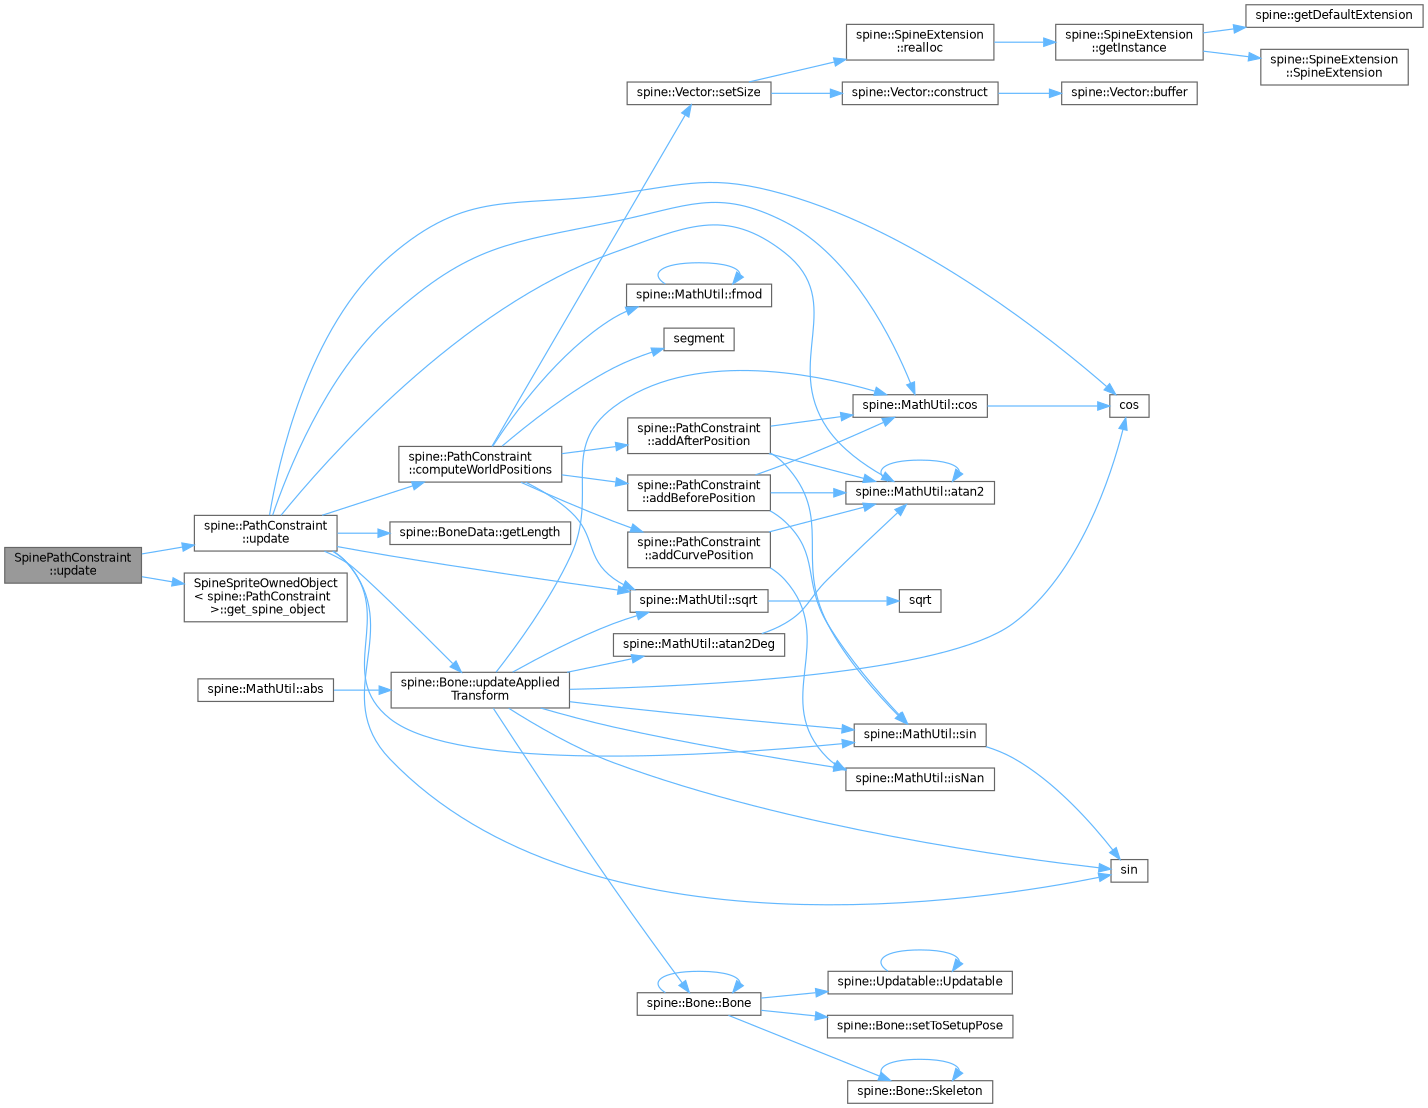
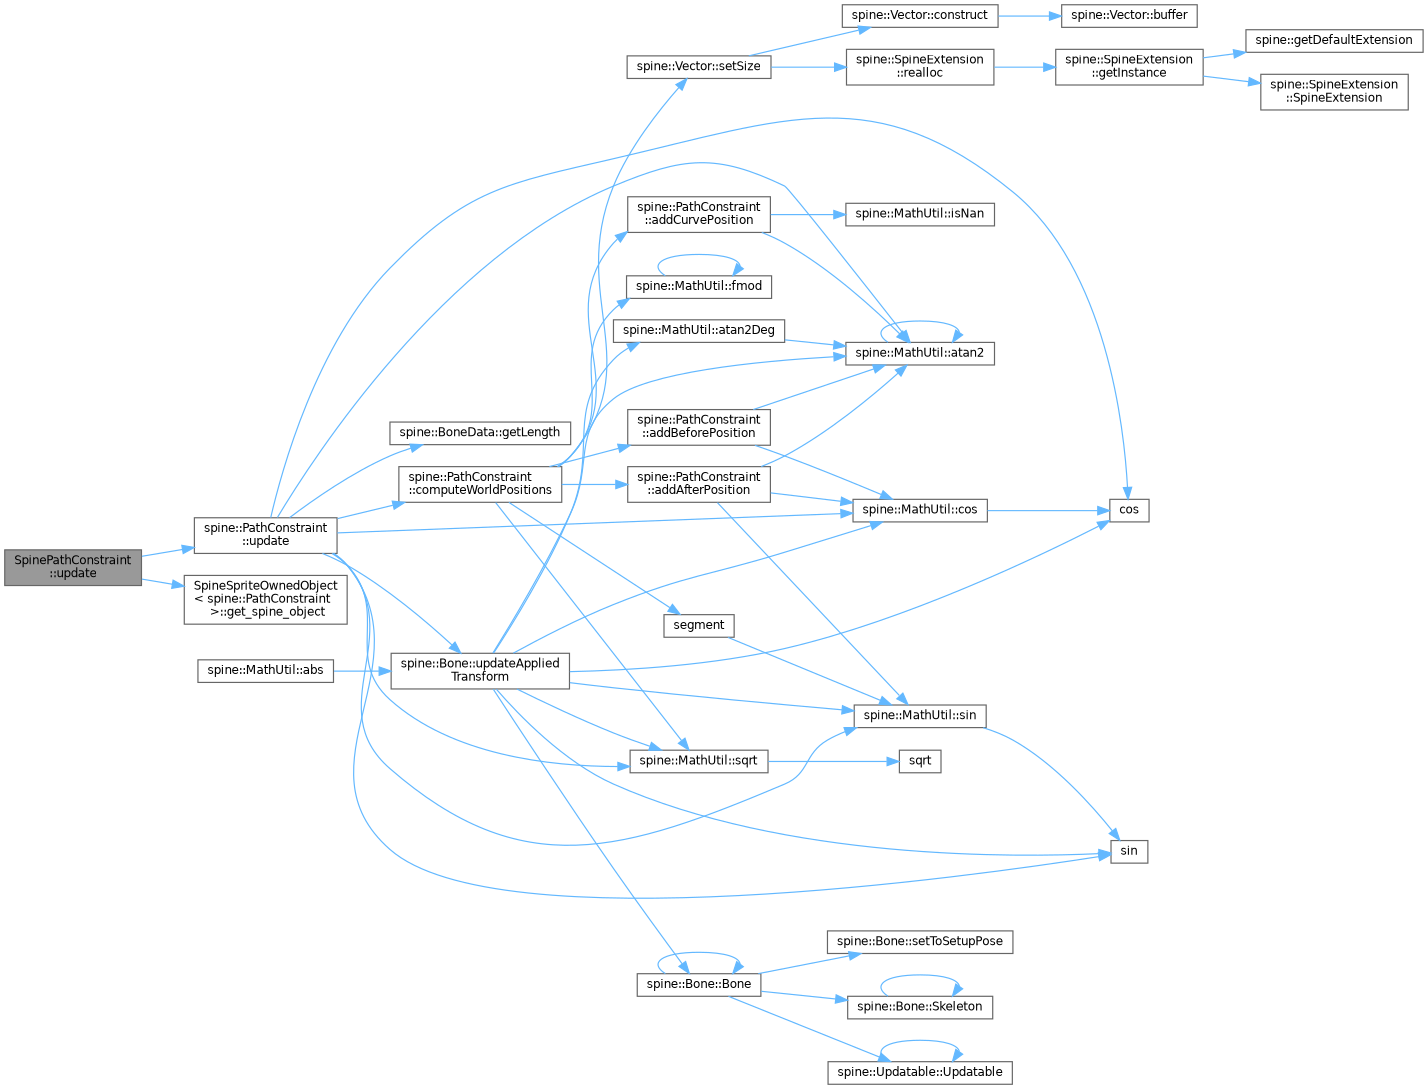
(824, 617) -> (804, 669)
(686, 742) -> (611, 402)
